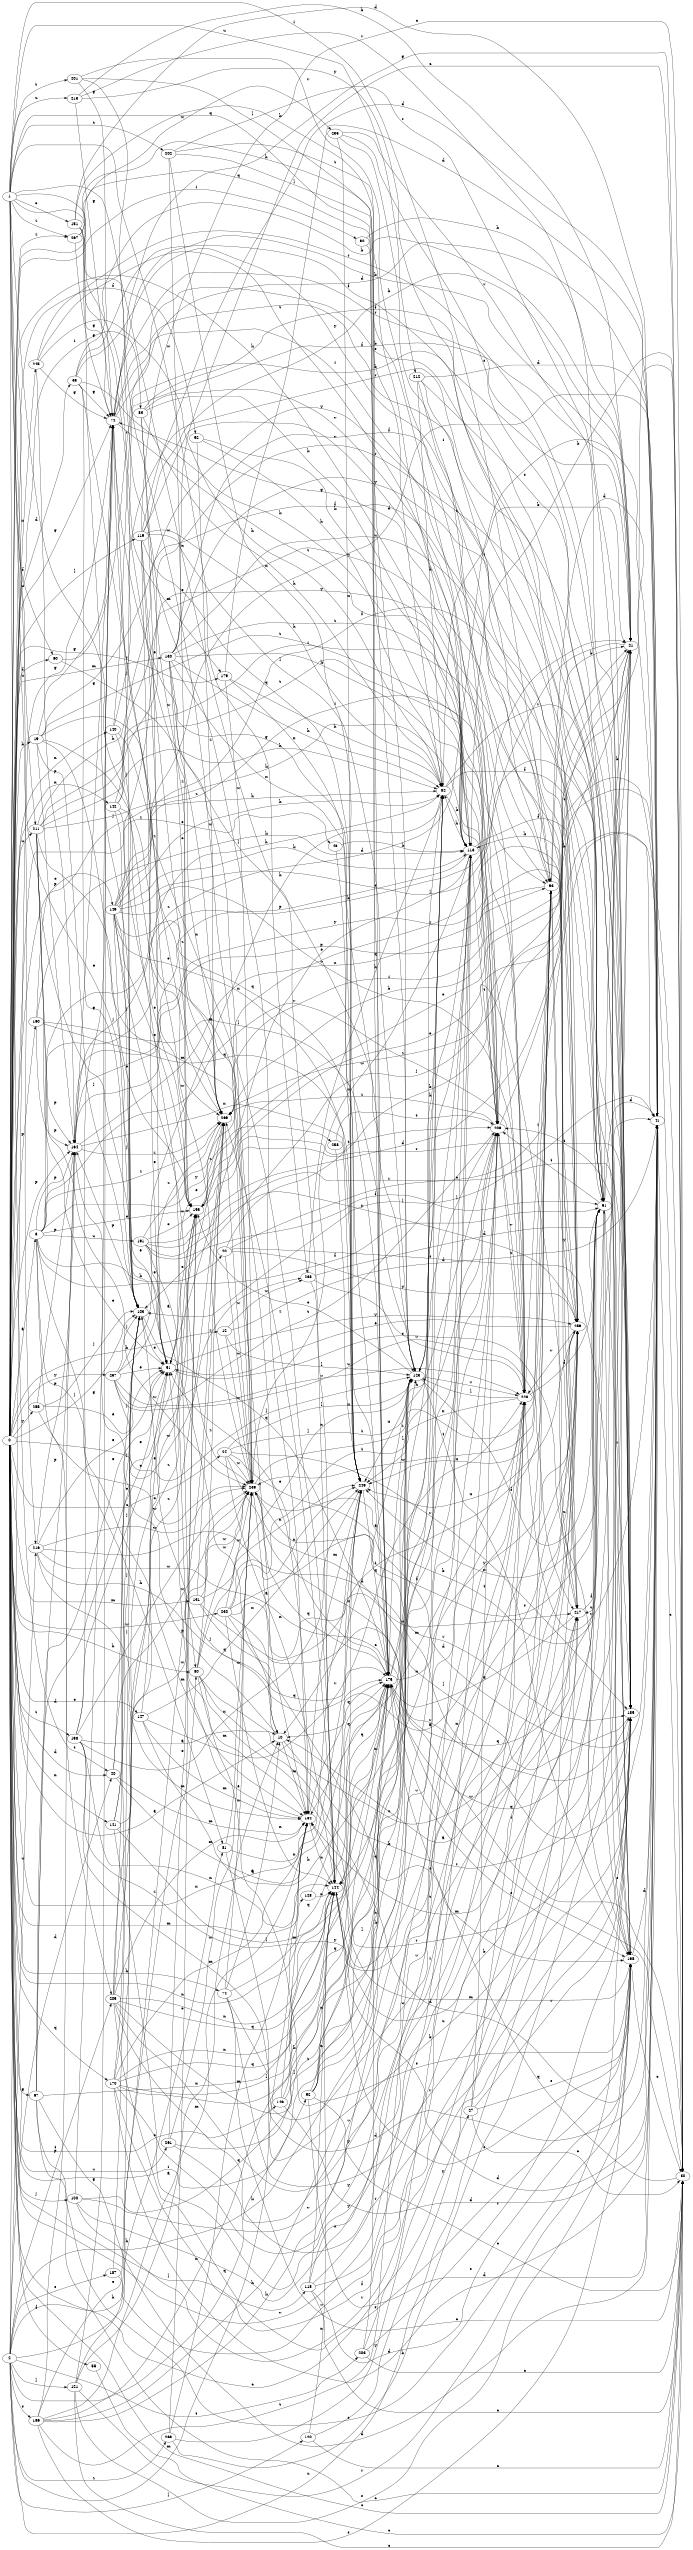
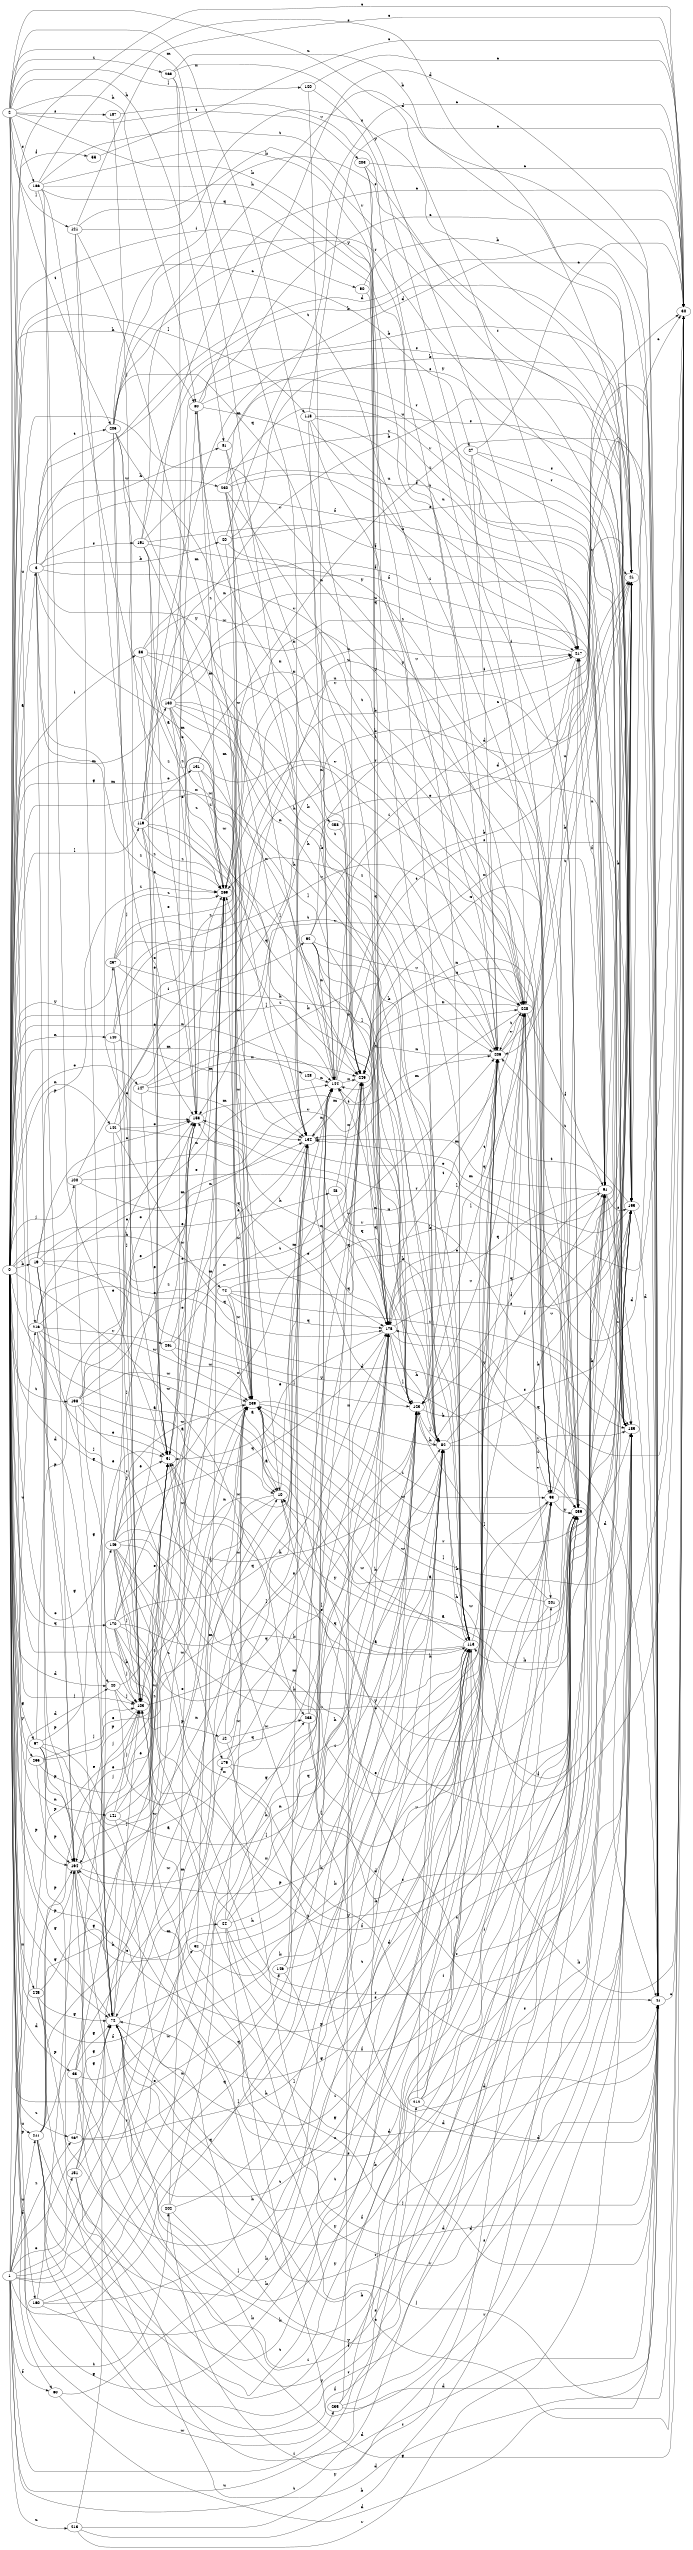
(457, 564) -> (532, 1305)
(94, 1236) -> (94, 544)
(274, 1691) -> none
(11, 1882) -> (96, 1332)
